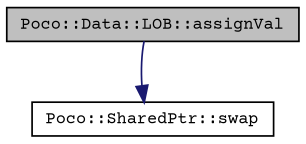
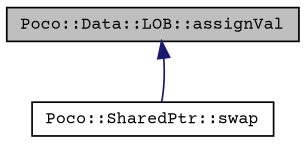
(142, 63) -> (164, 80)
